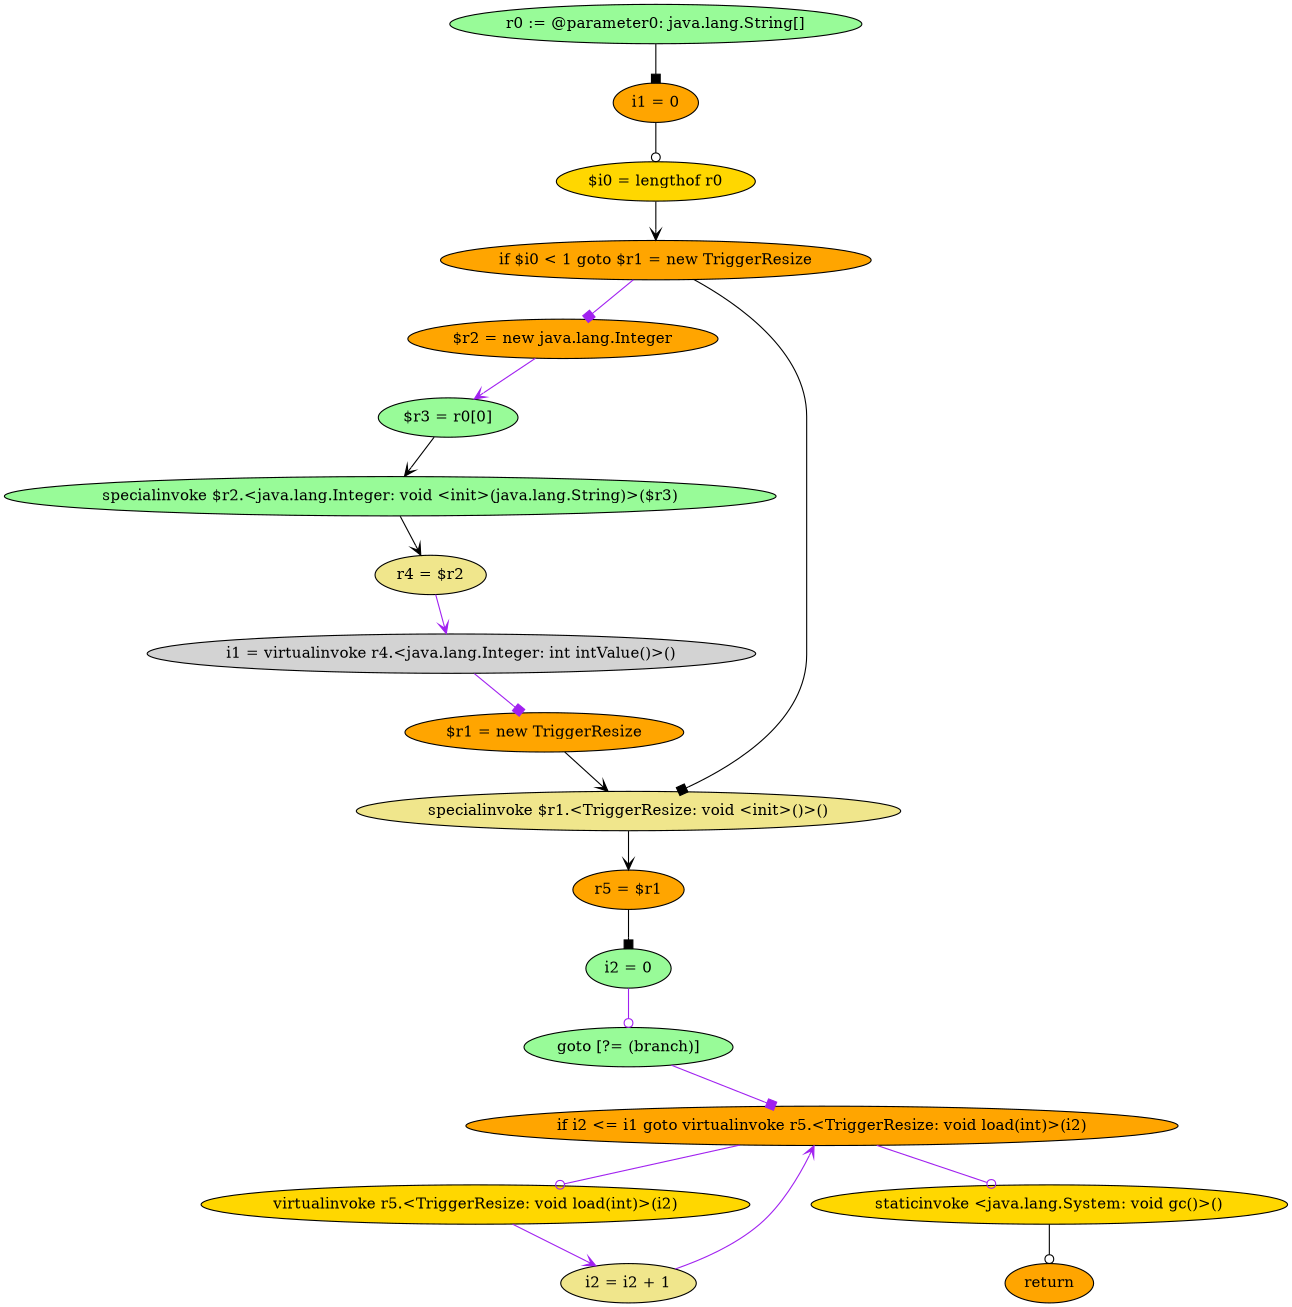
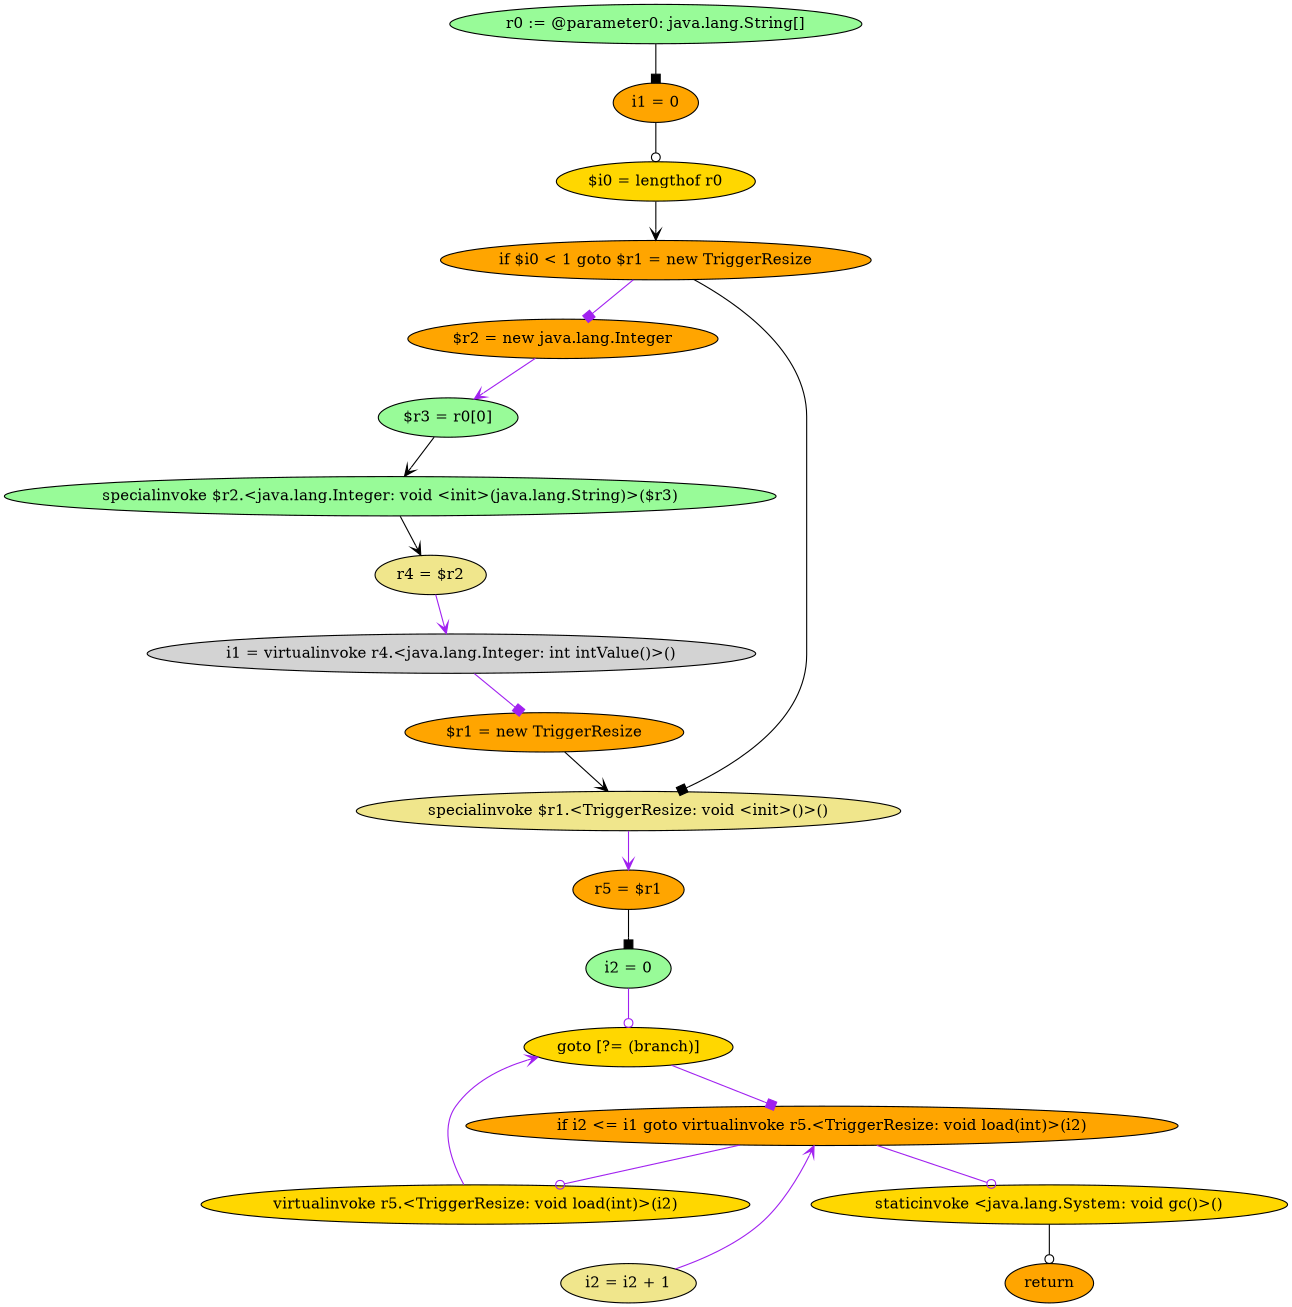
(629, 845) -> (629, 845)
(629, 1047) -> (629, 1047)
(549, 1243) -> (457, 1105)
